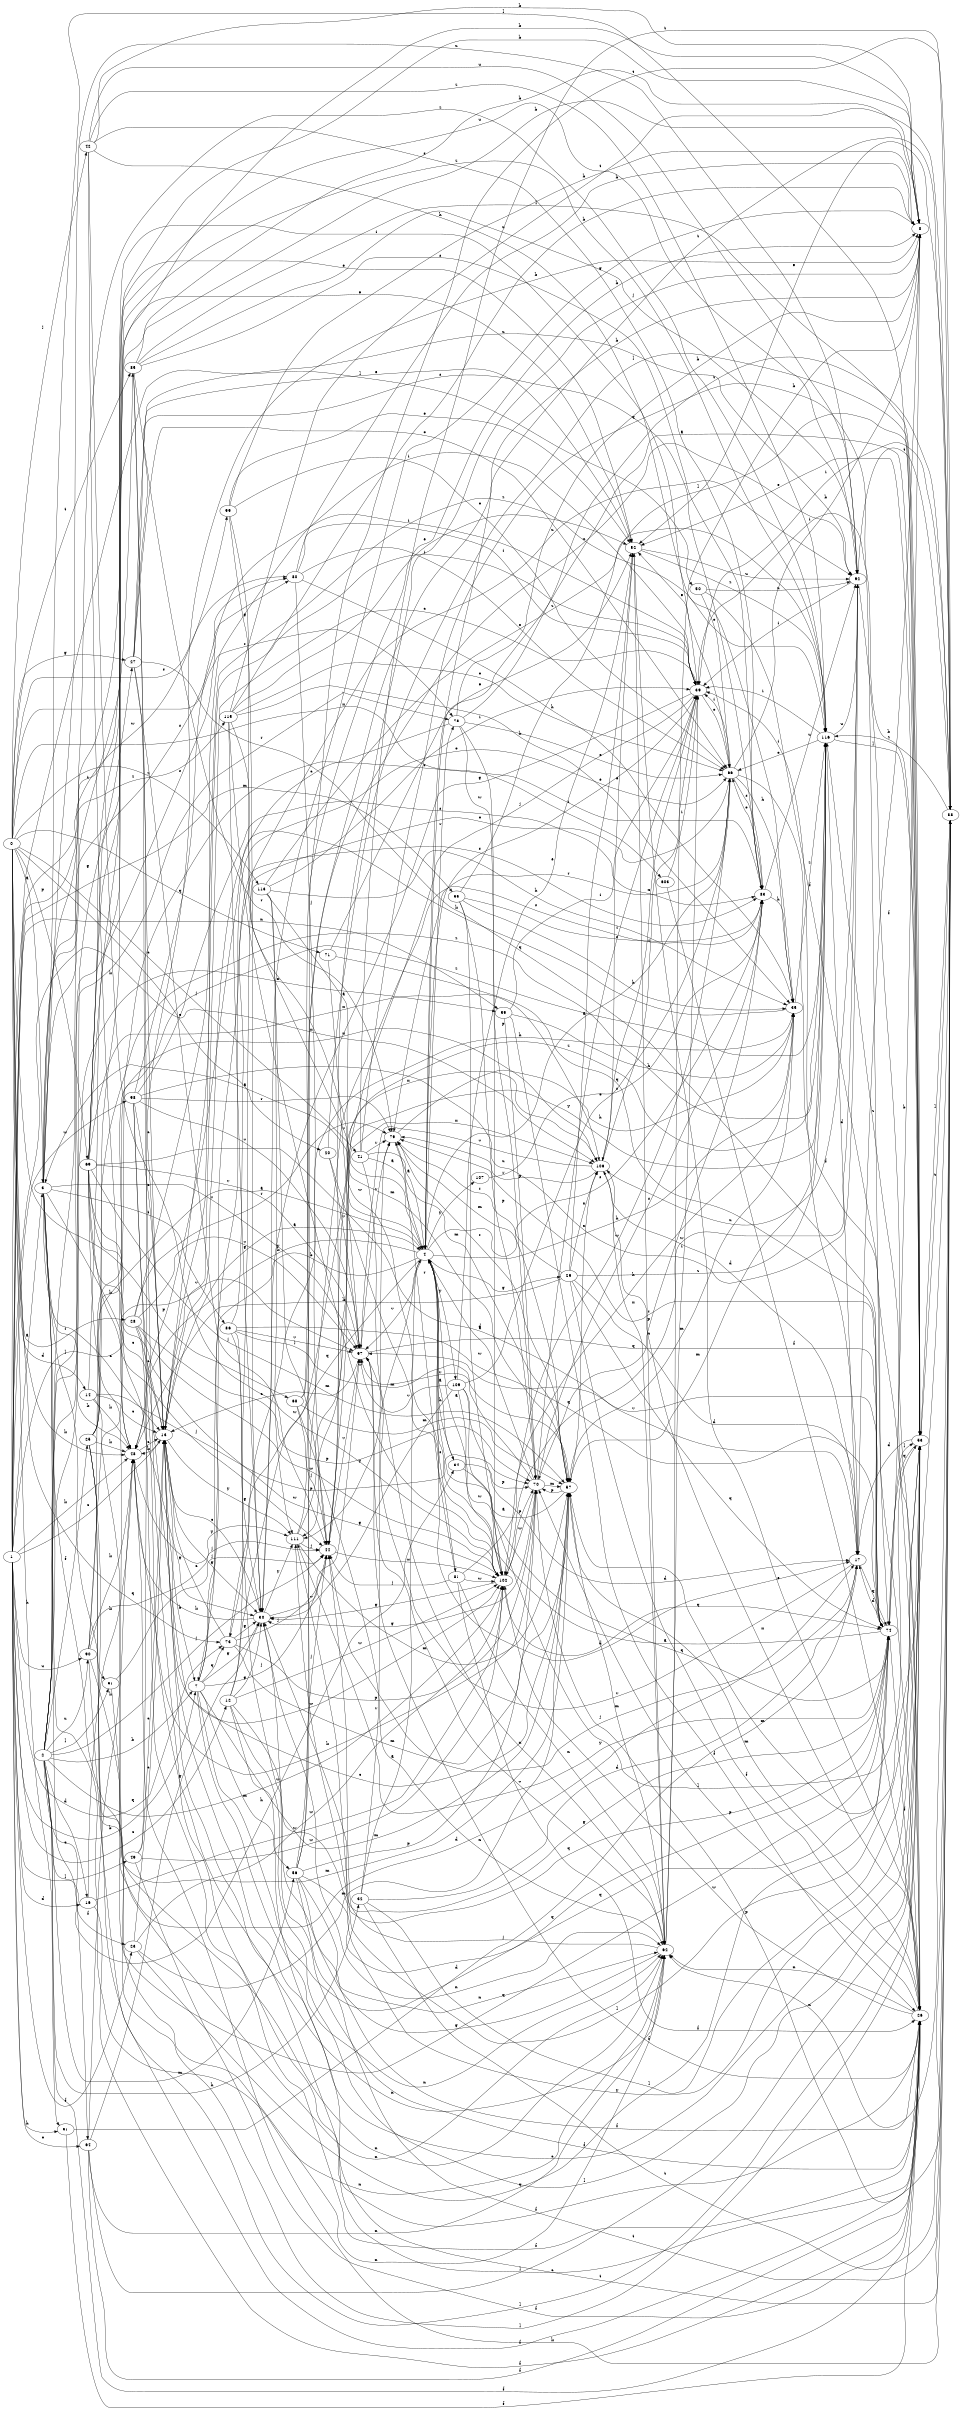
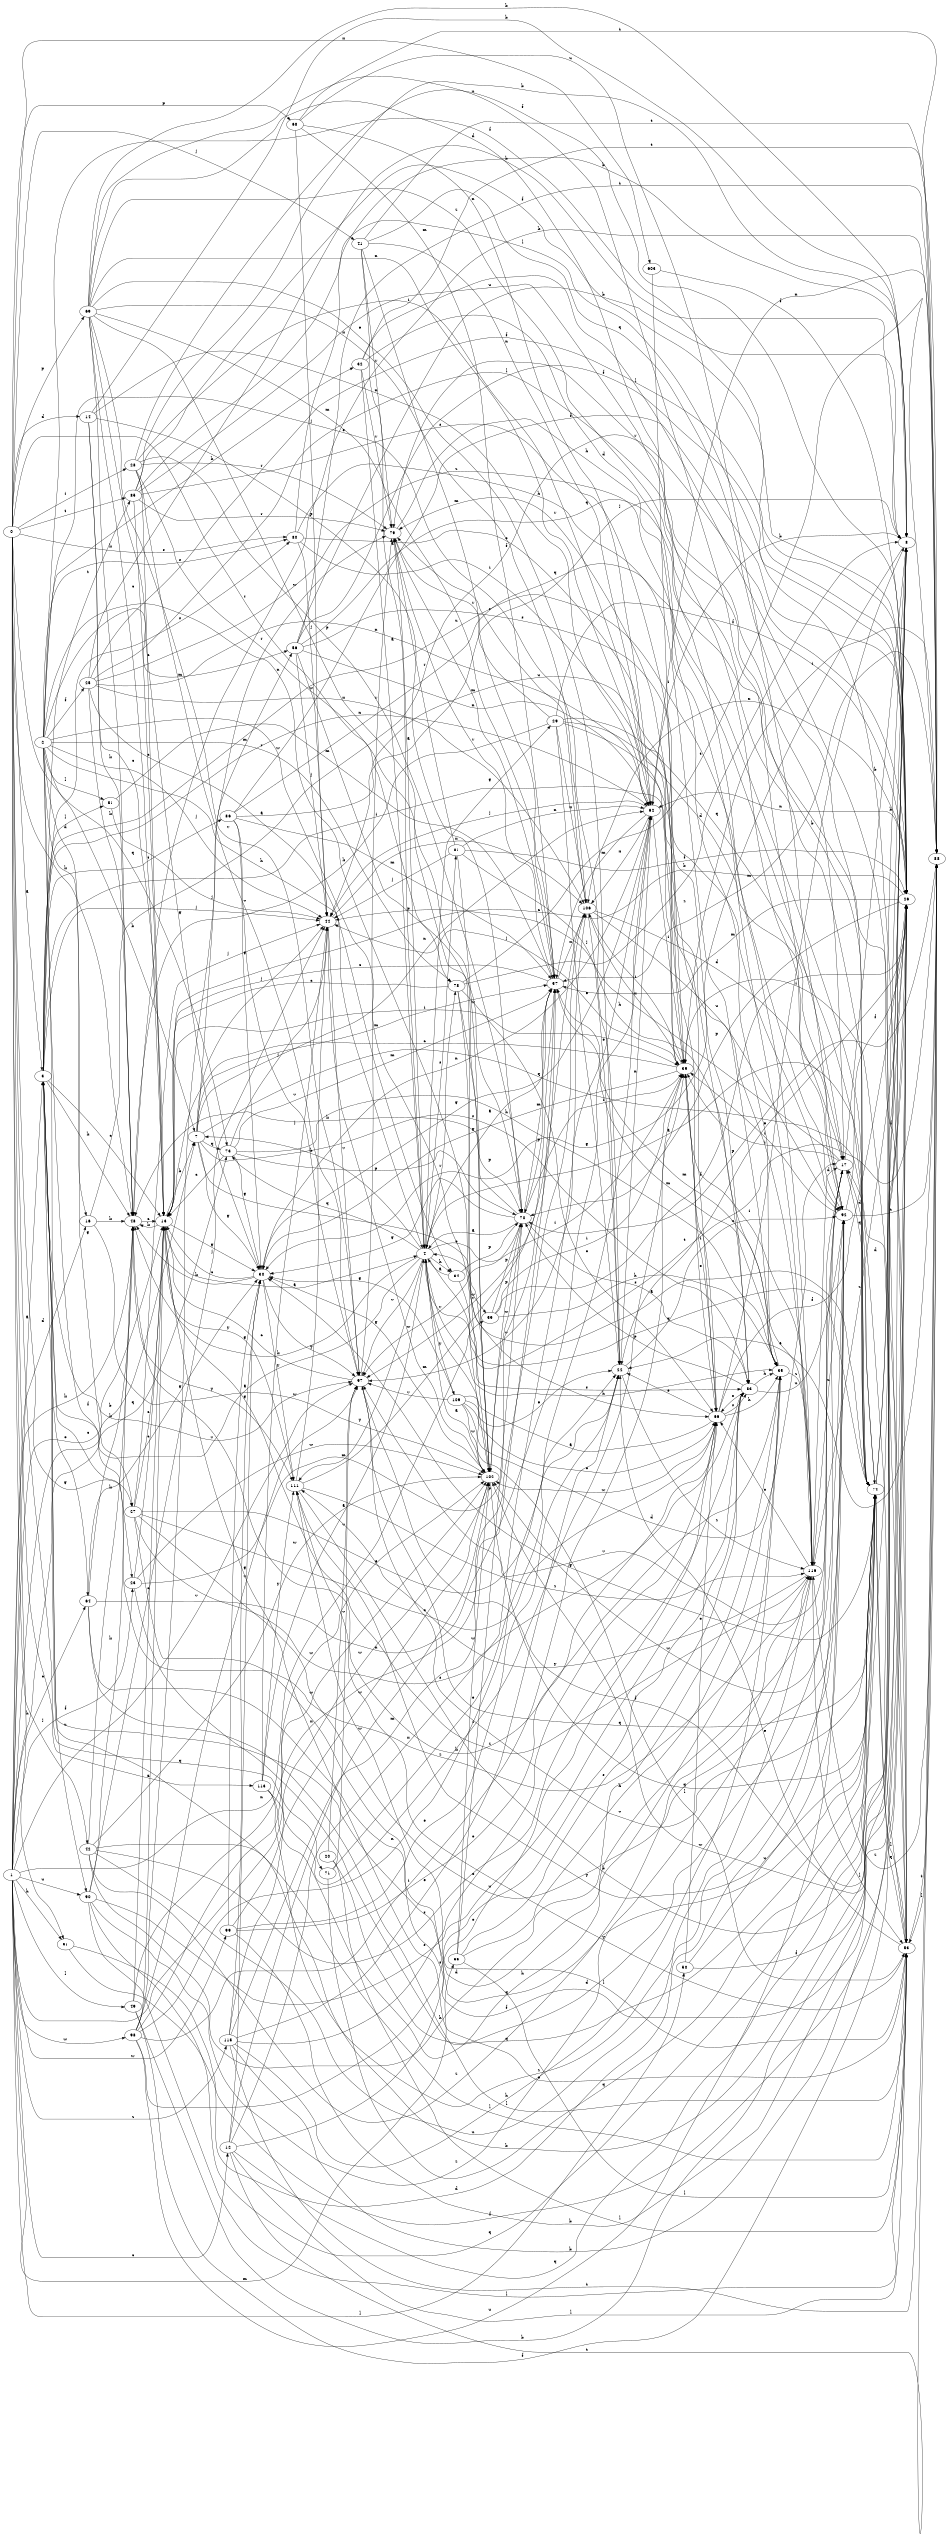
(634, 548) -> (620, 1370)
(168, 1001) -> none
(480, 1178) -> none
